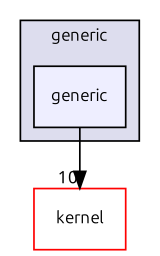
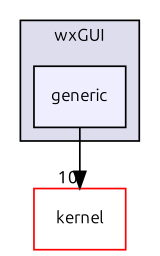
(80, 37) -> (80, 37)
